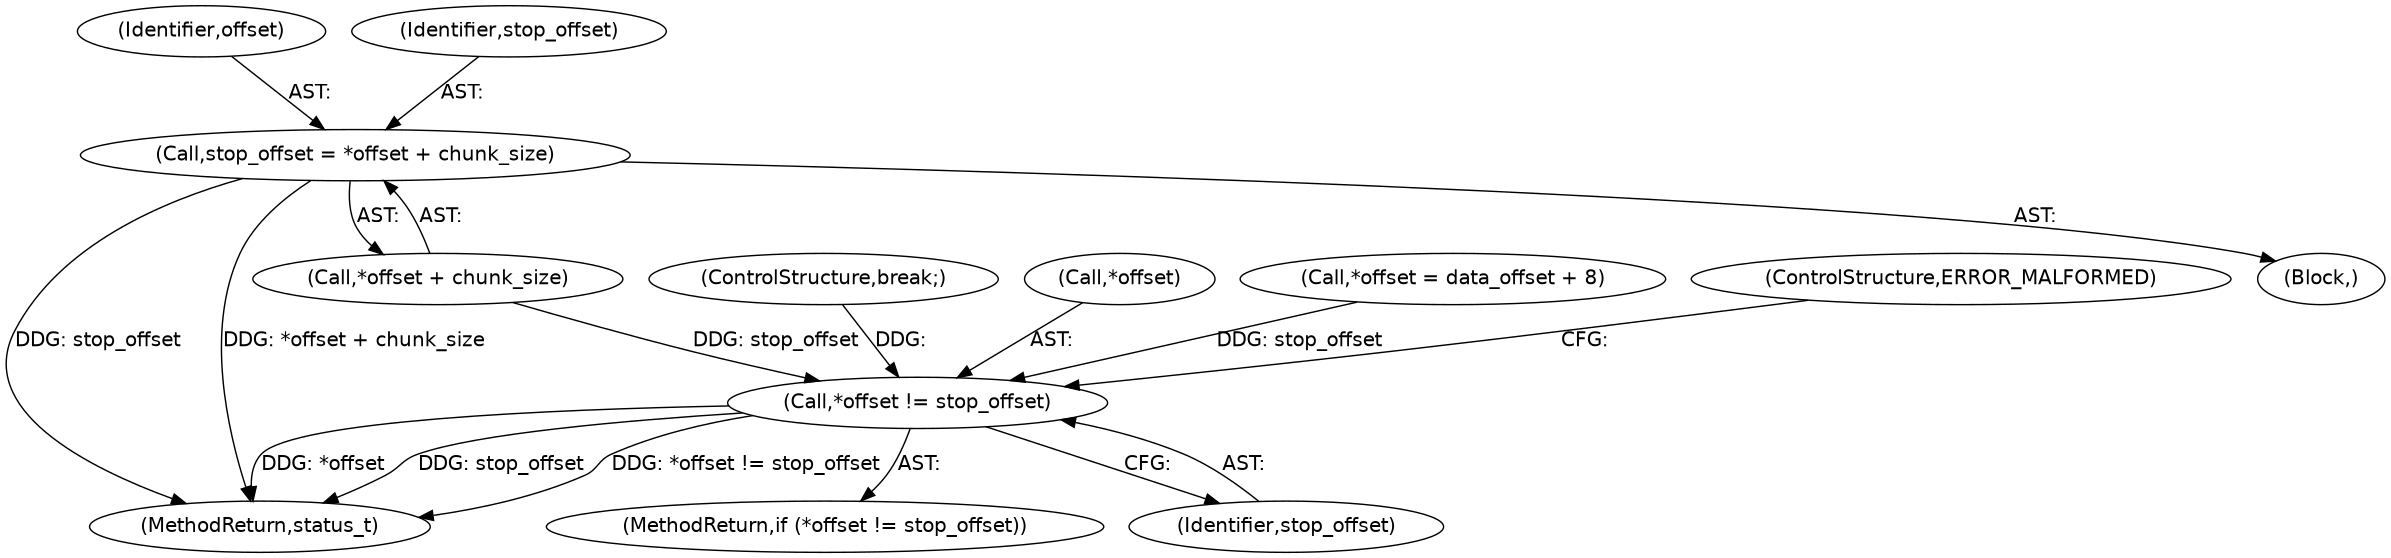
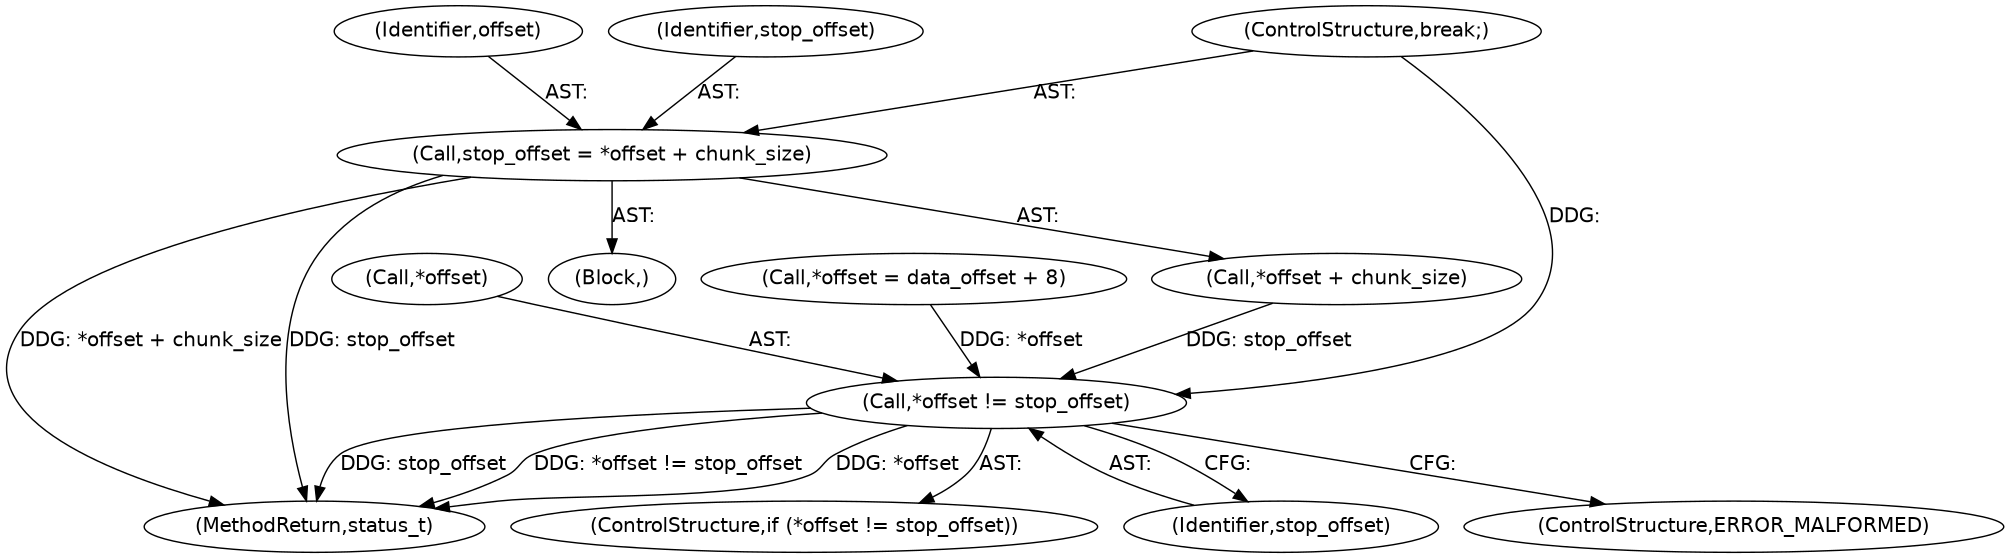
(415, 220) -> (1006, 91)
(1300, 341) -> (1021, 341)
(1444, 345) -> (1351, 463)
(825, 527) -> (804, 527)
